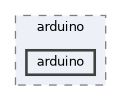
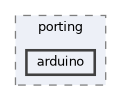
(61, 28) -> (61, 28)
